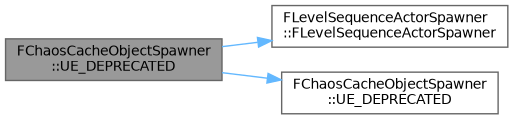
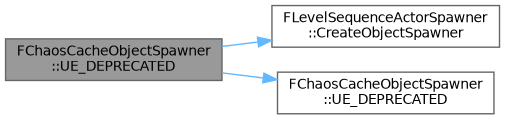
(390, 26) -> (386, 26)
